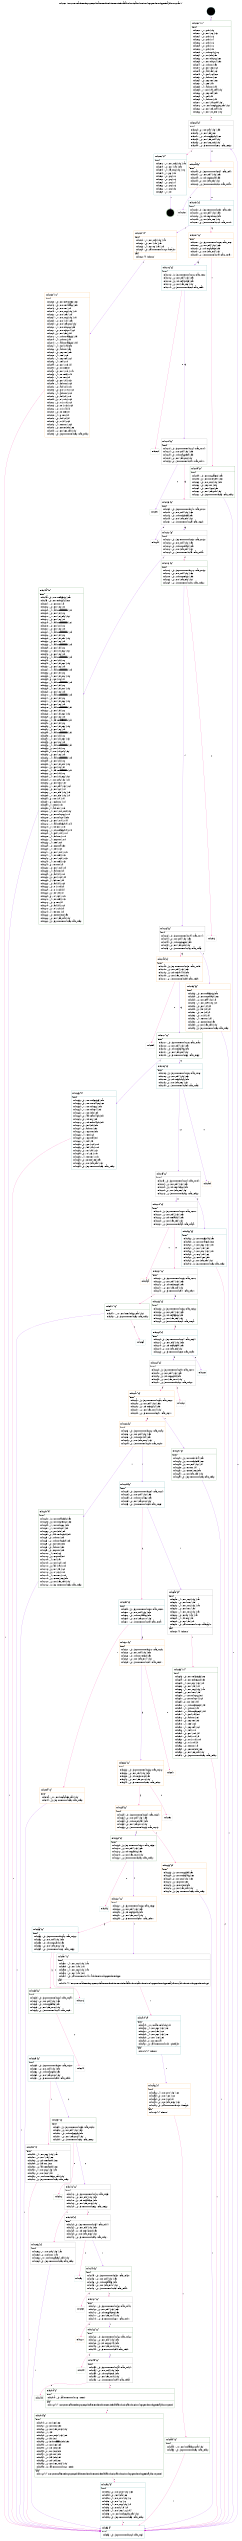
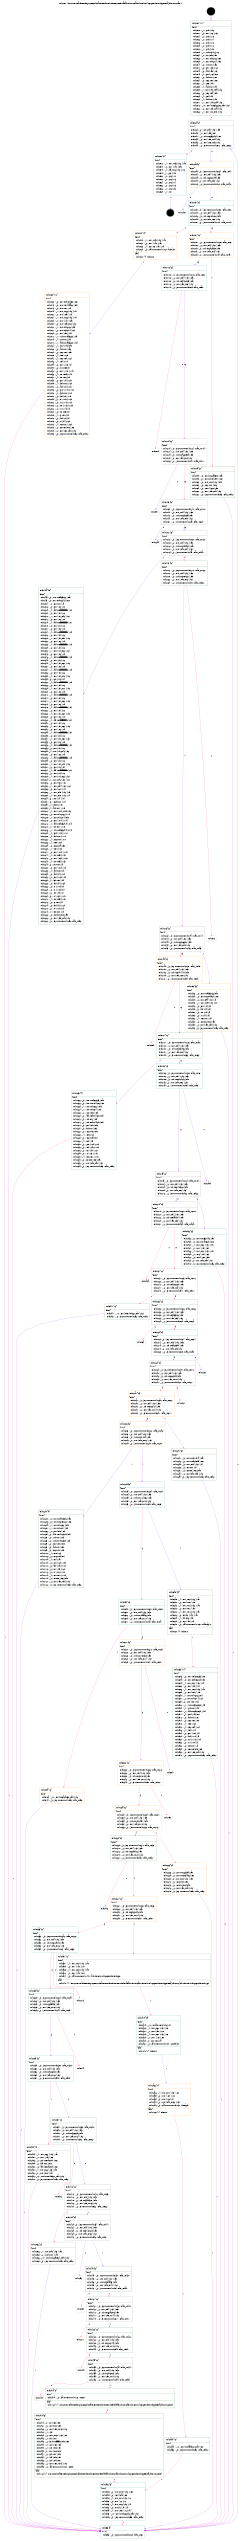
(135, 1329) -> (149, 1331)
none -> (51, 2034)
(167, 2492) -> (167, 2474)
